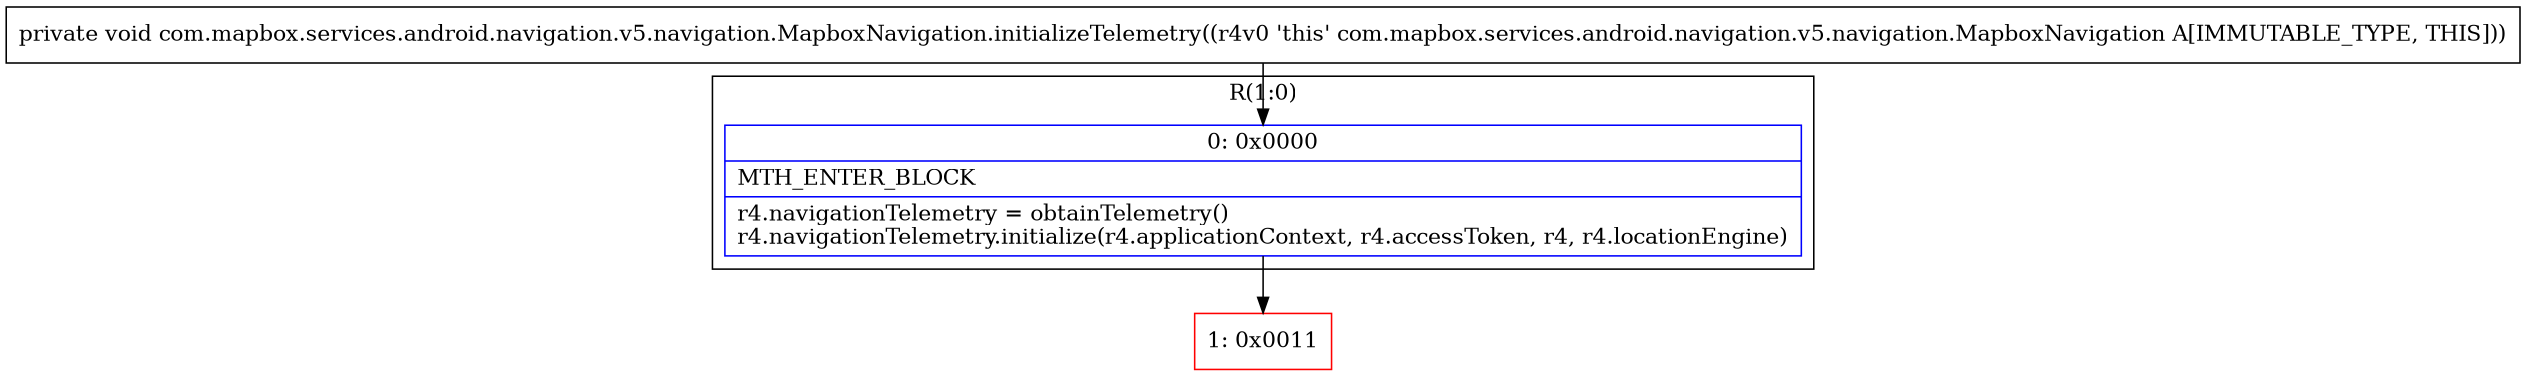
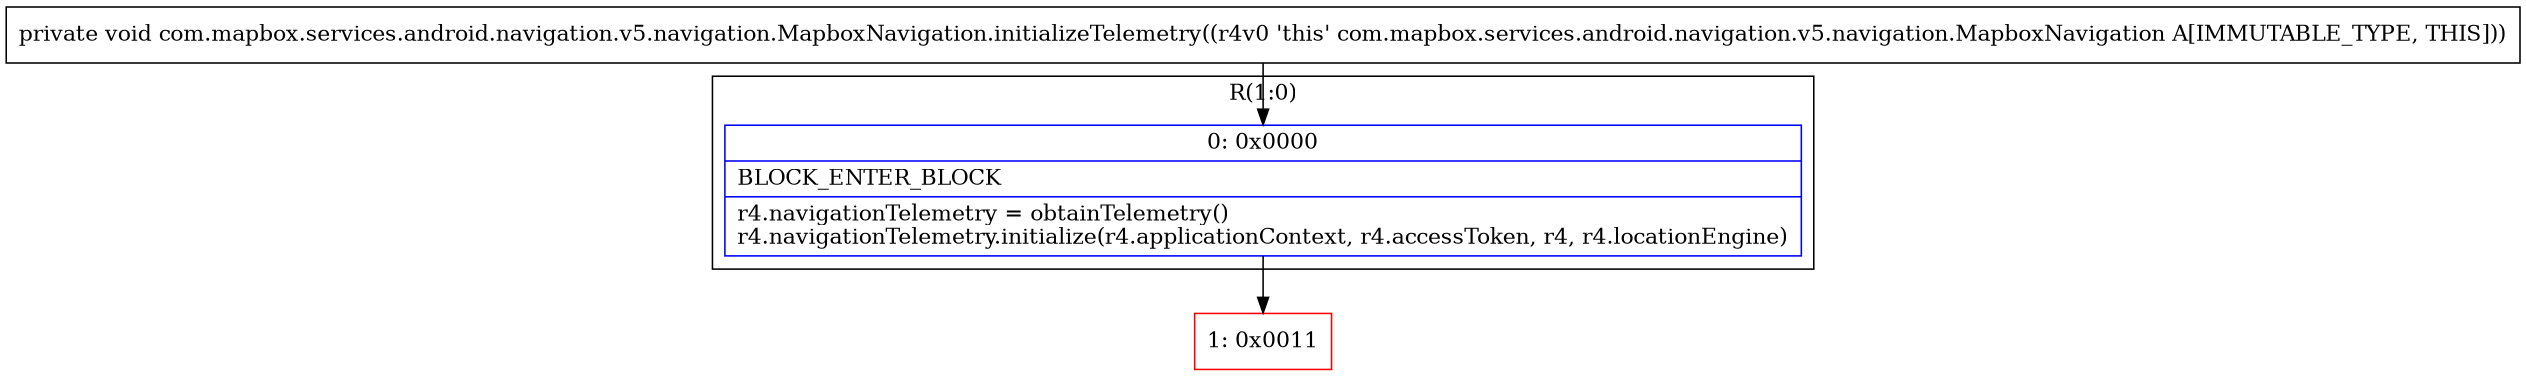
(857, 178) -> (870, 178)
